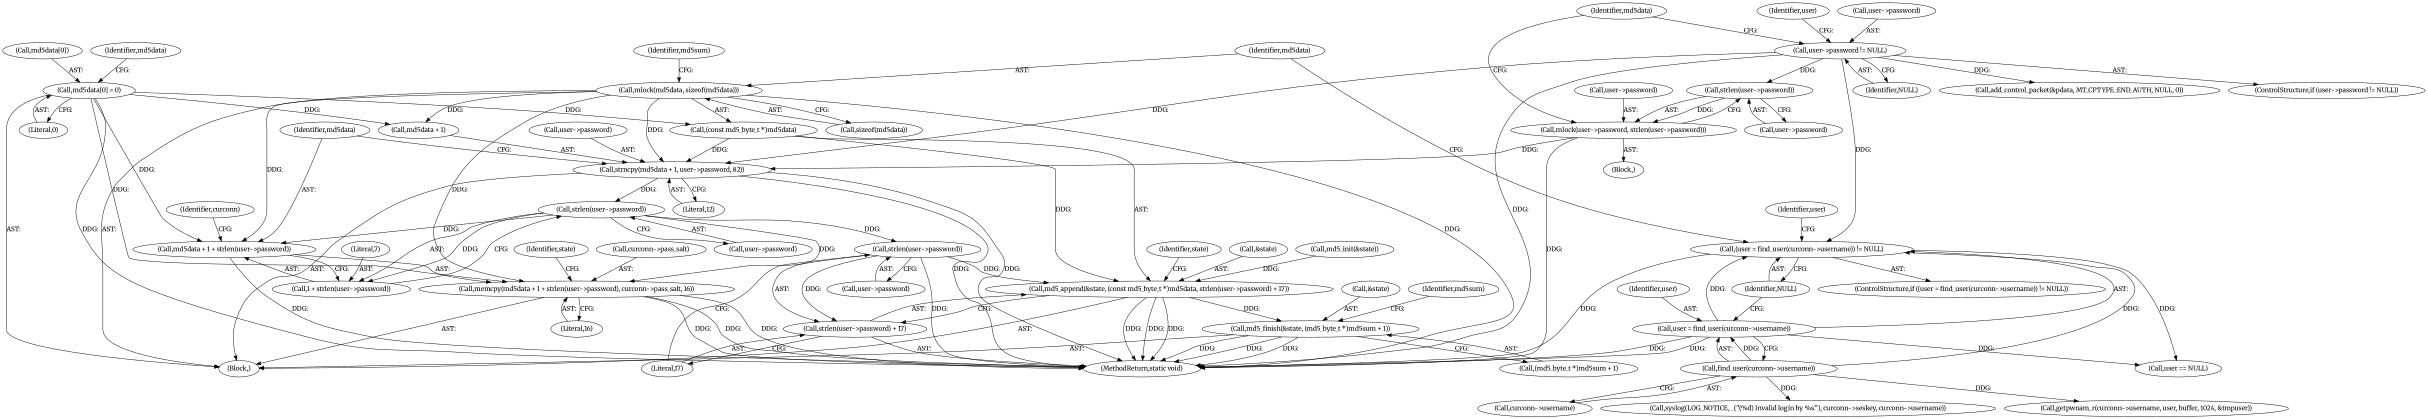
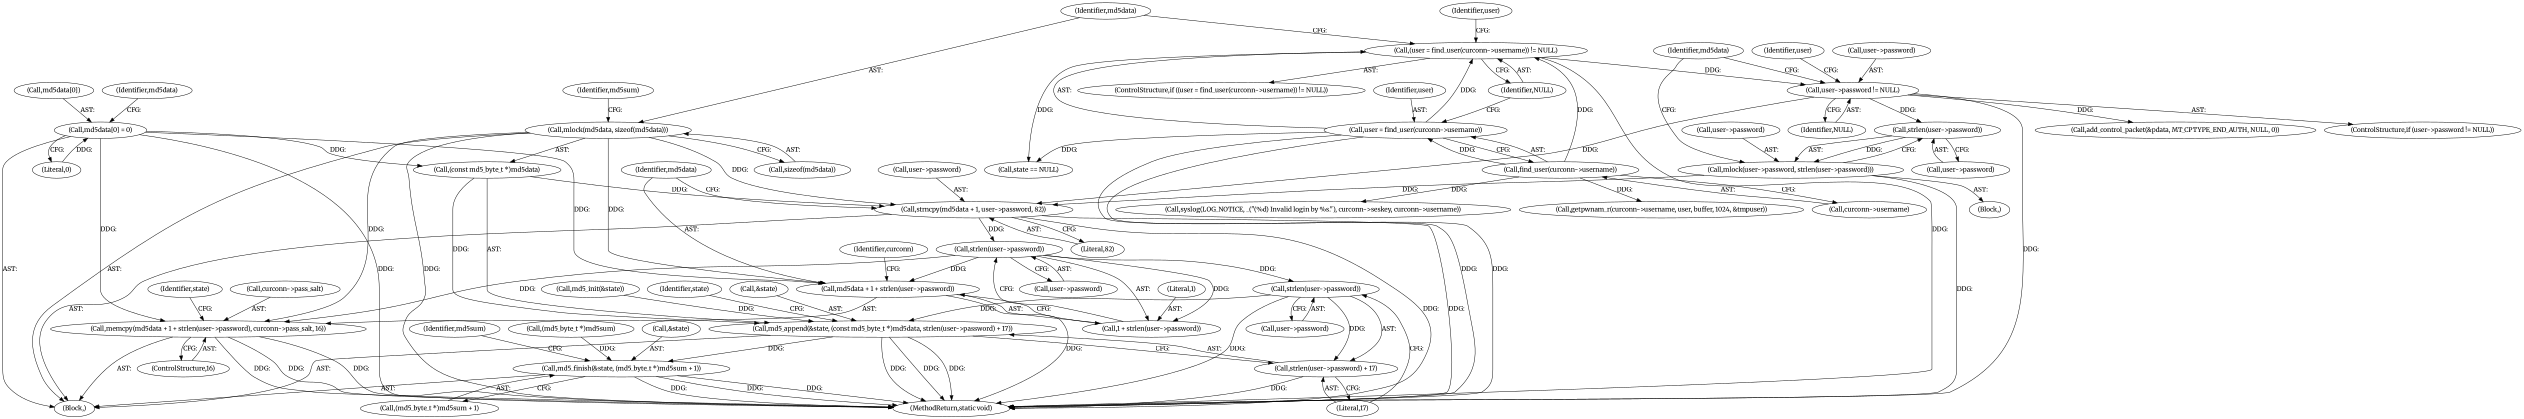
(43, 110) -> (85, 150)
(419, 130) -> none
(1855, 154) -> (1665, 70)
(699, 210) -> (1098, 249)
(366, 249) -> (1182, 289)
none -> (571, 329)
(577, 329) -> (183, 369)
(925, 349) -> (1280, 389)
(2178, 369) -> (1029, 170)
